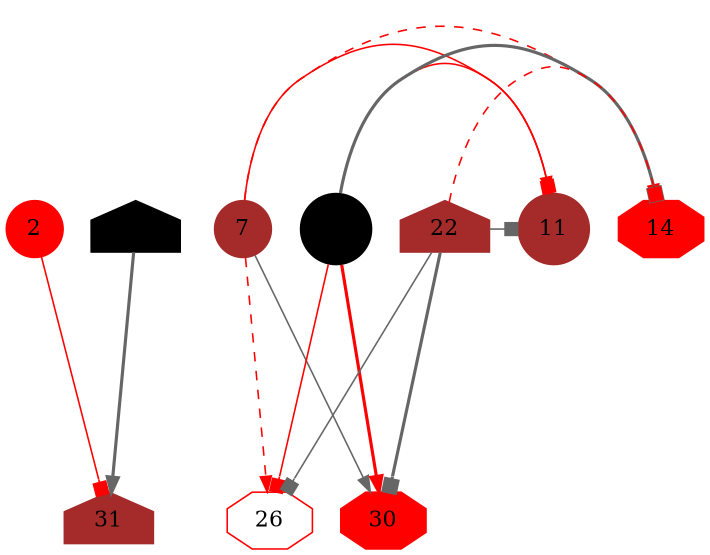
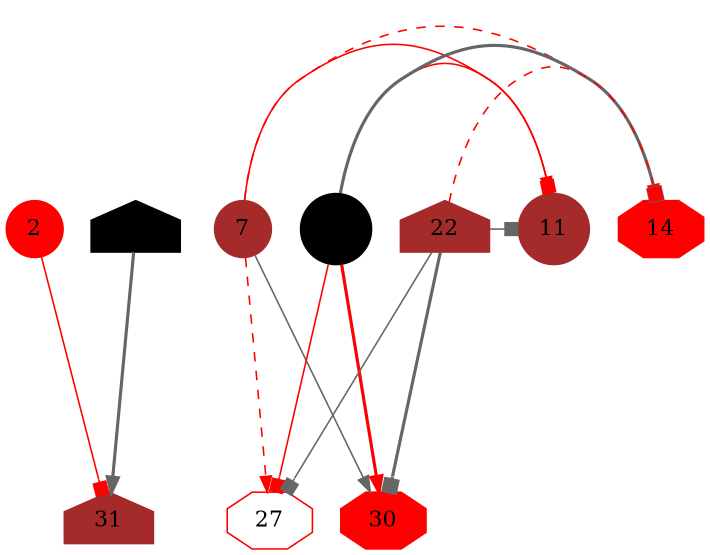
(270, 521) -> (270, 521)
